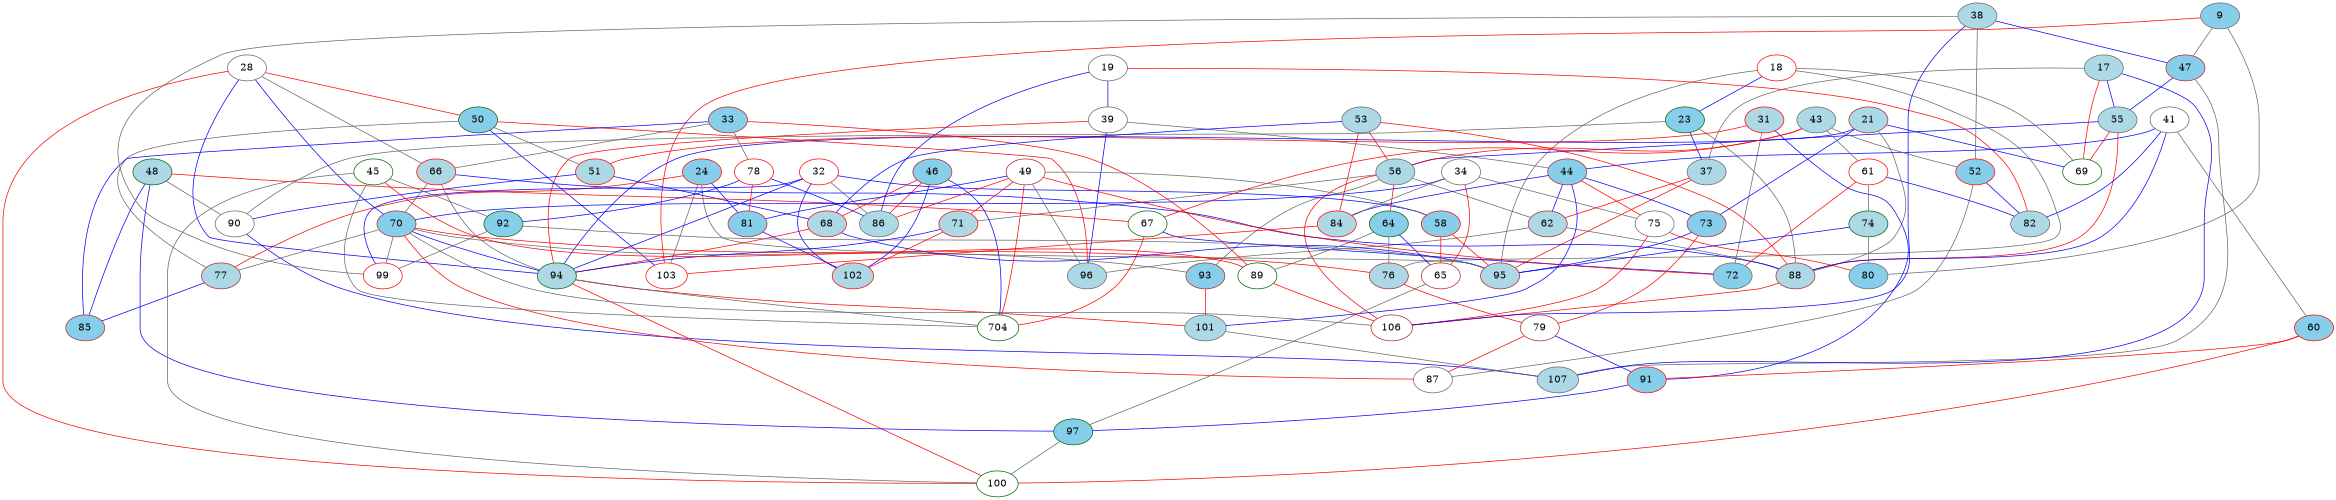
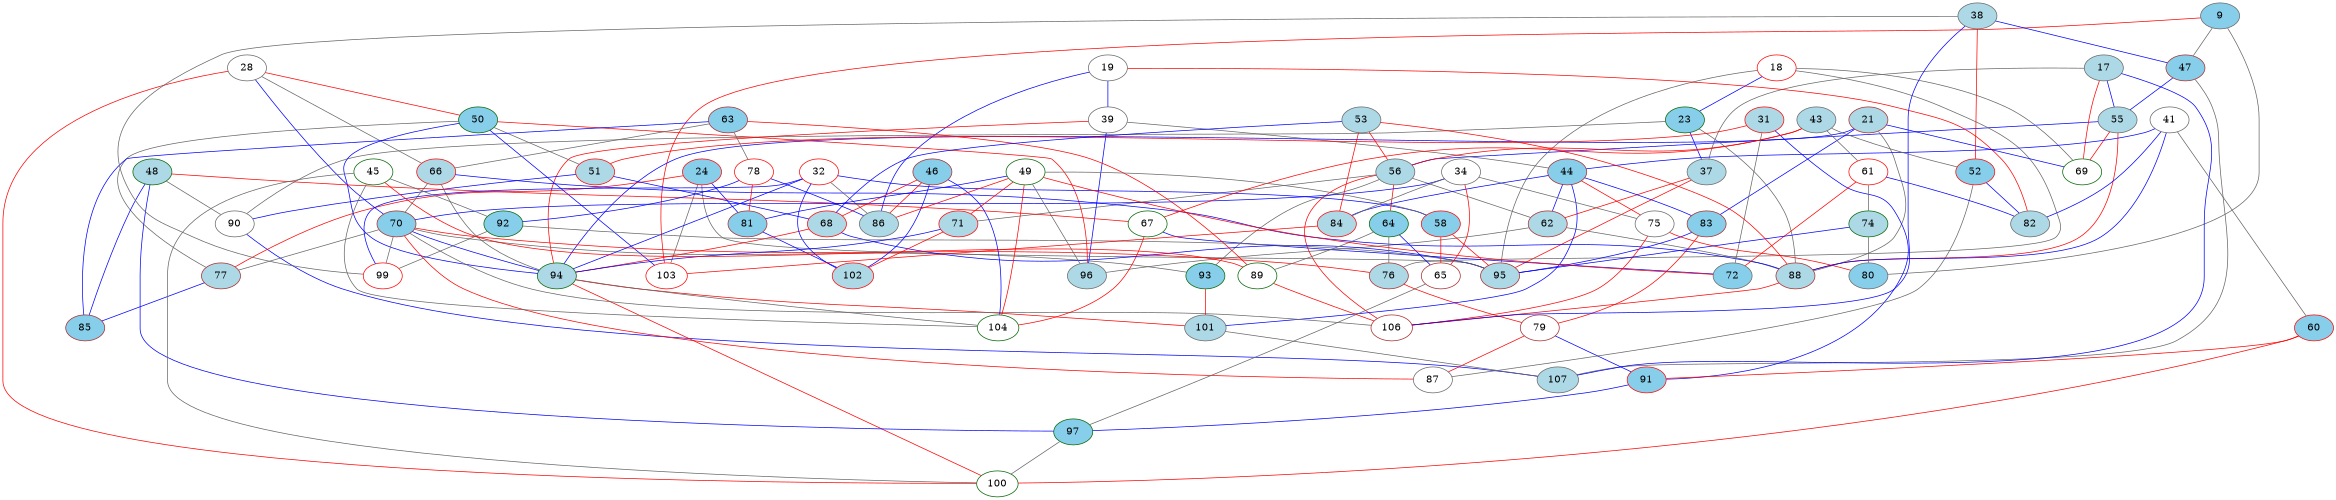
(1976, 91) -> (1976, 91)
(728, 120) -> (728, 120)
(1026, 172) -> (1026, 172)
(1707, 224) -> (1707, 224)
(288, 248) -> (359, 225)
(1205, 276) -> (1205, 276)
(998, 328) -> (998, 328)
